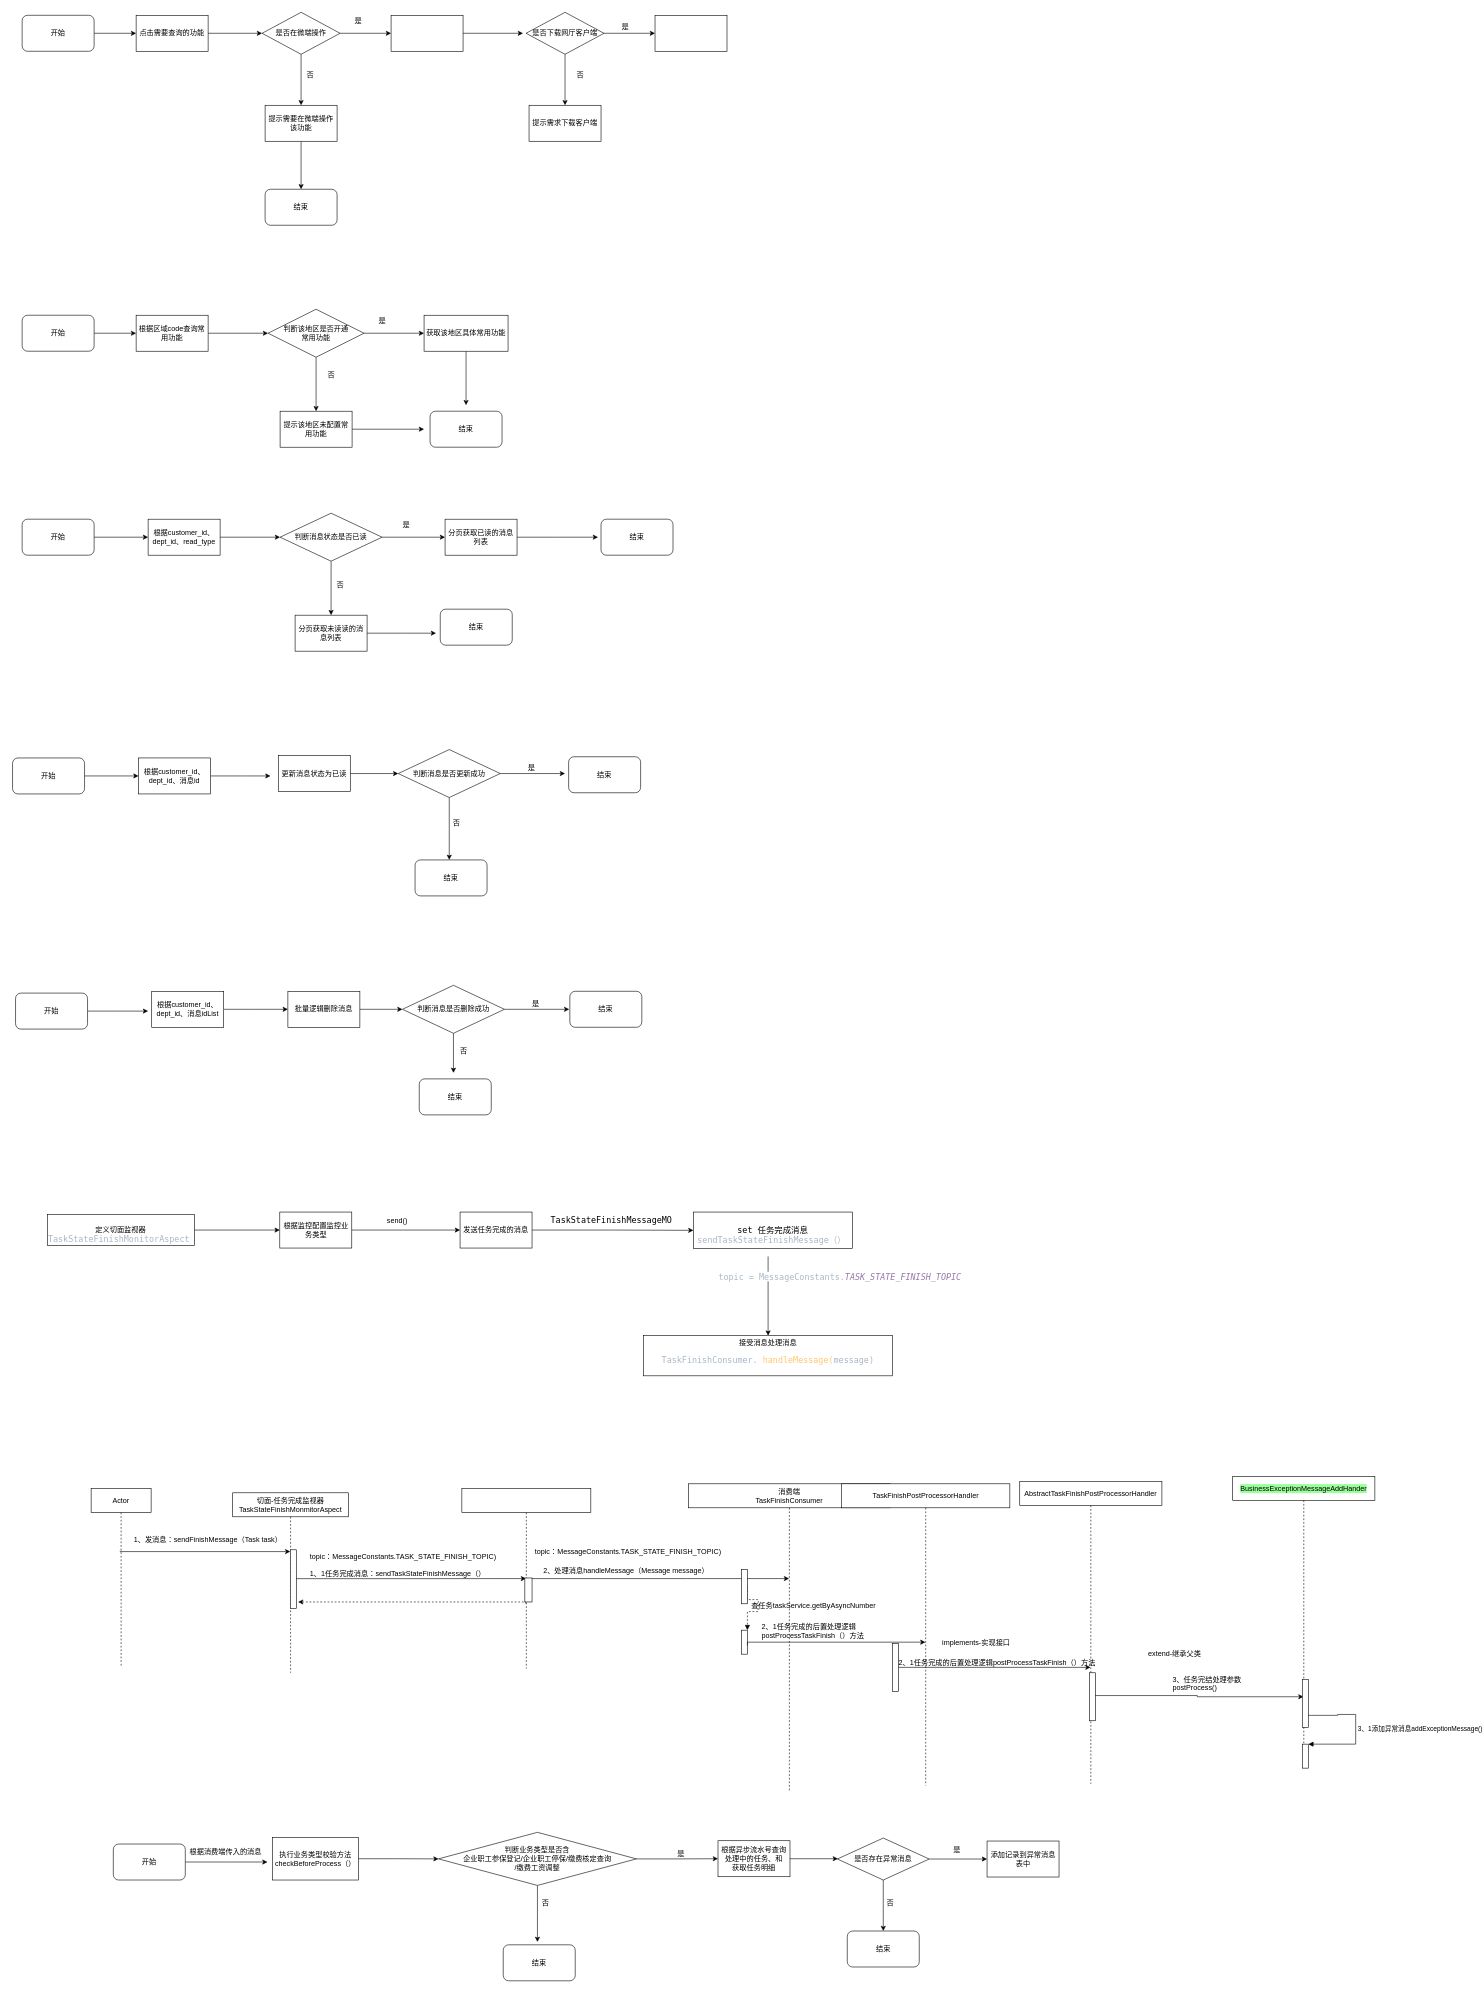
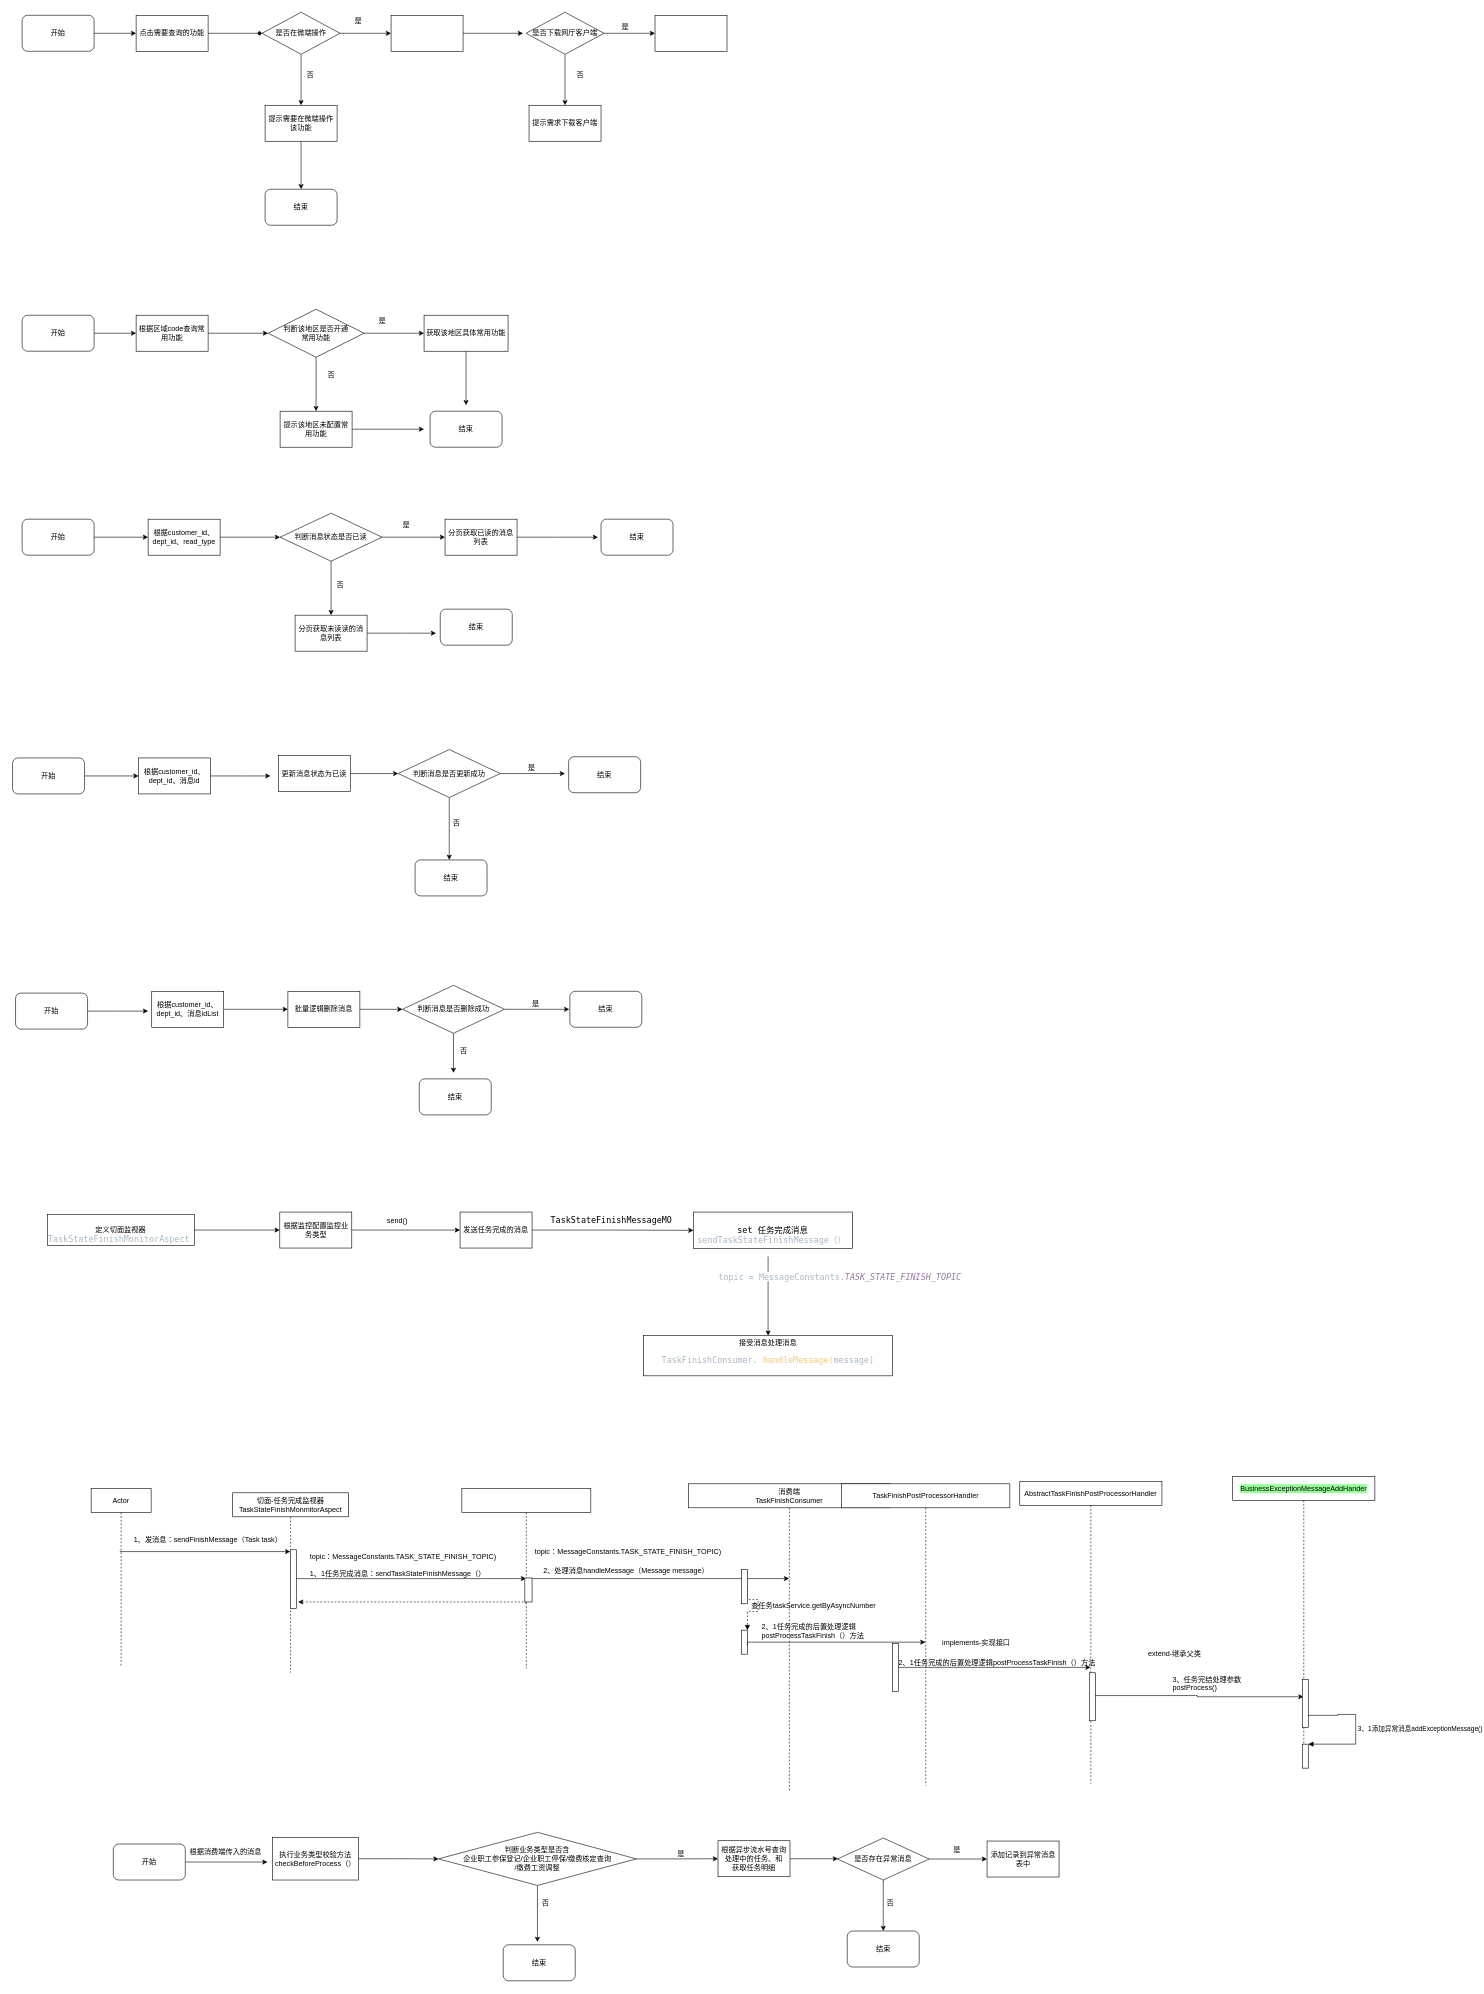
(256, 33) -> (256, 33)
